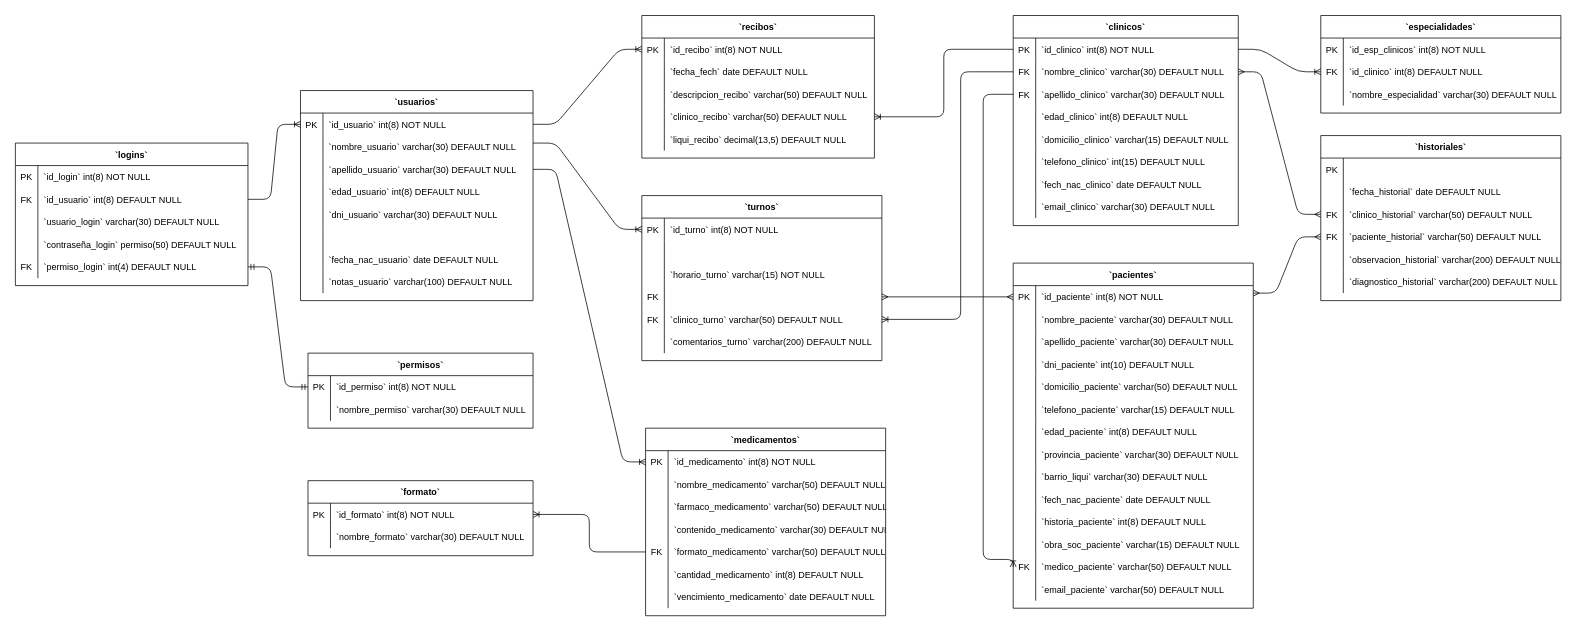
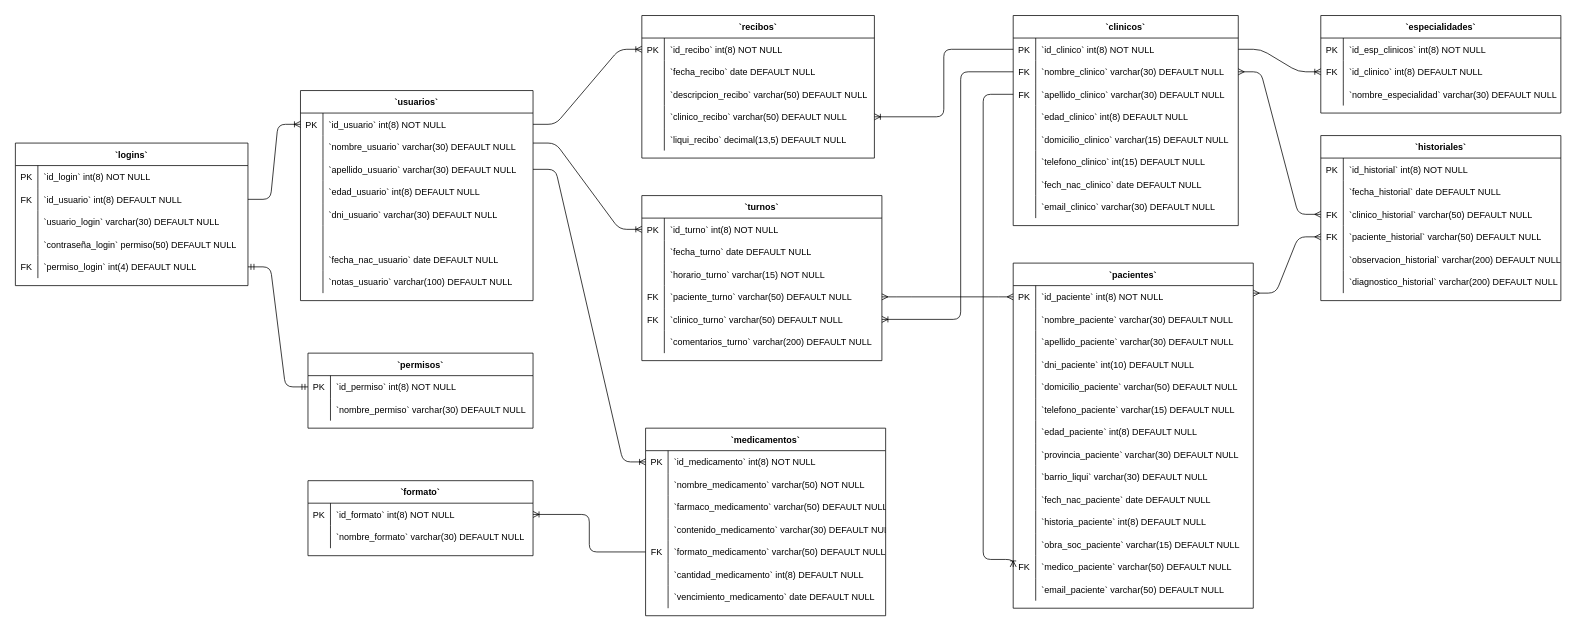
(742, 72) -> (746, 72)
none -> (1452, 169)
none -> (773, 252)
none -> (773, 297)
(782, 485) -> (772, 485)
